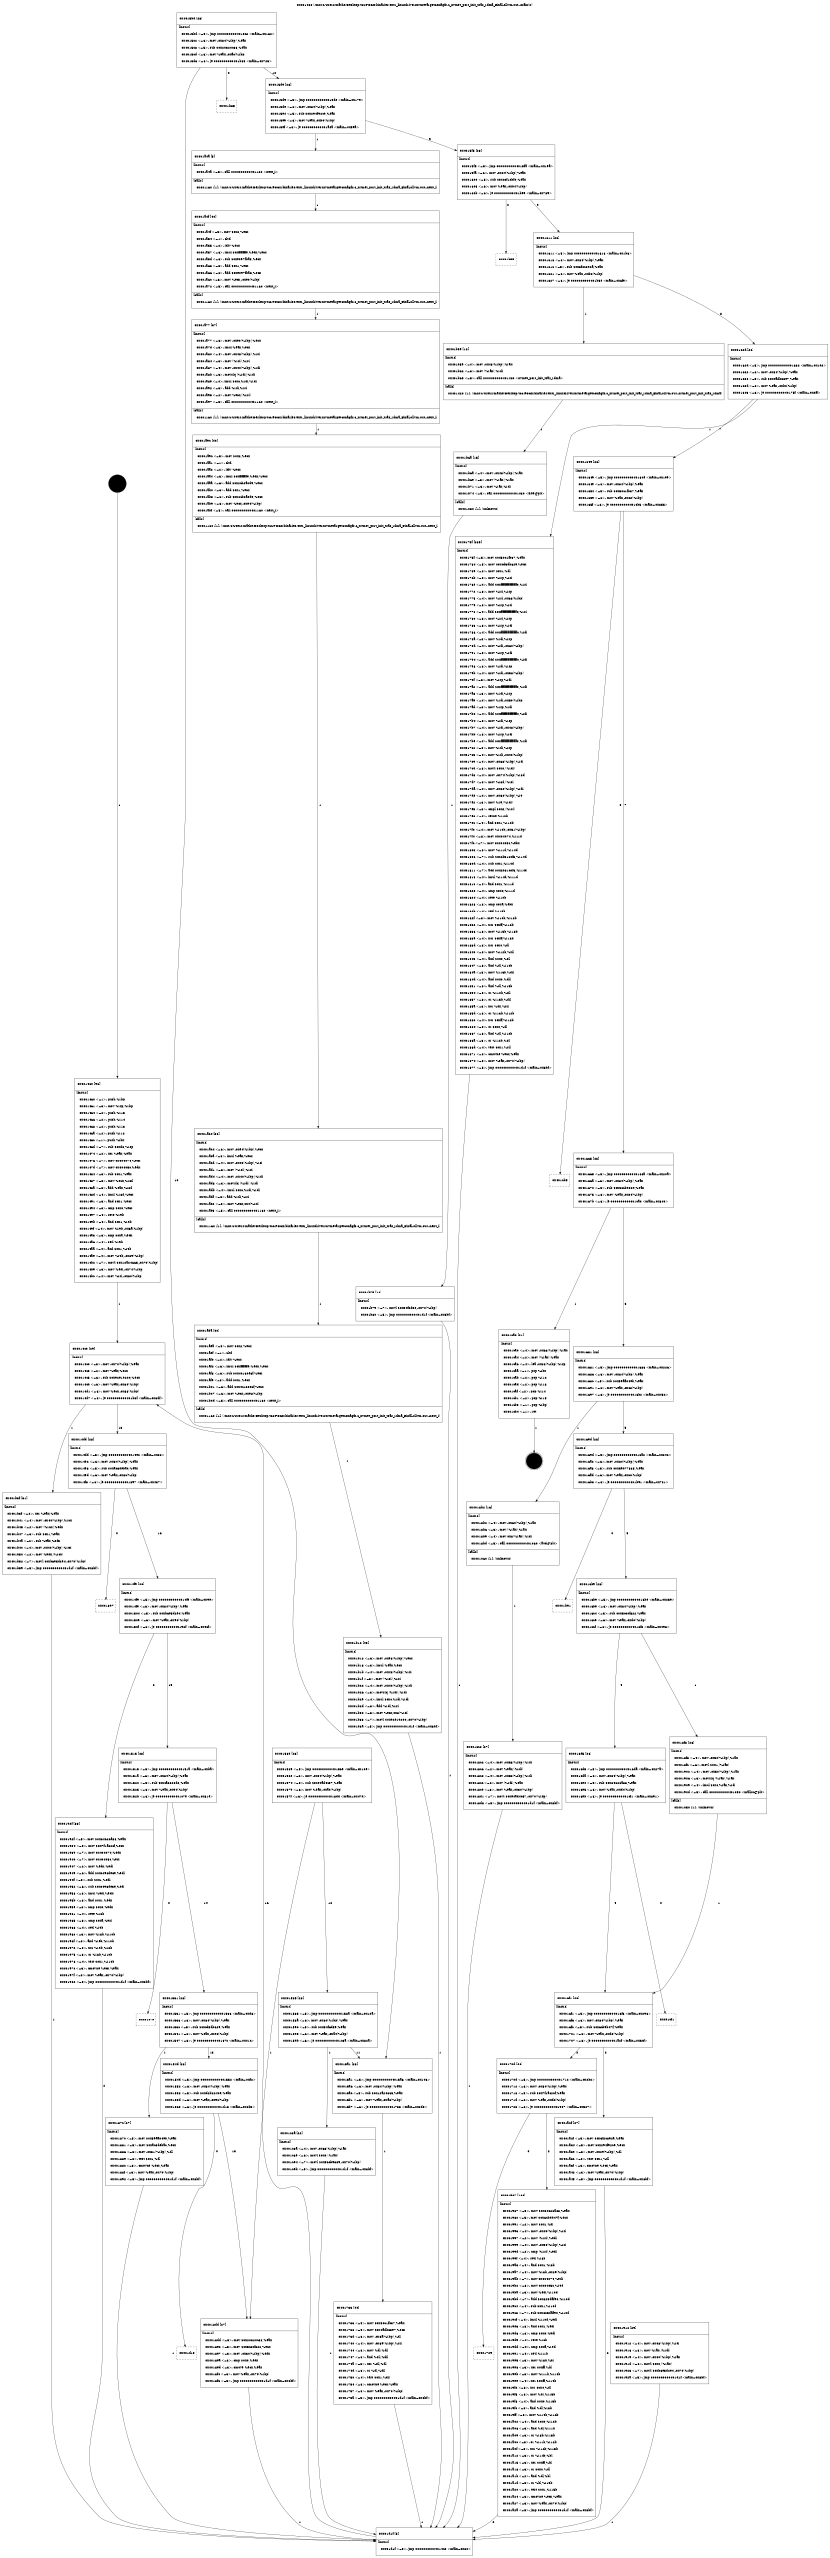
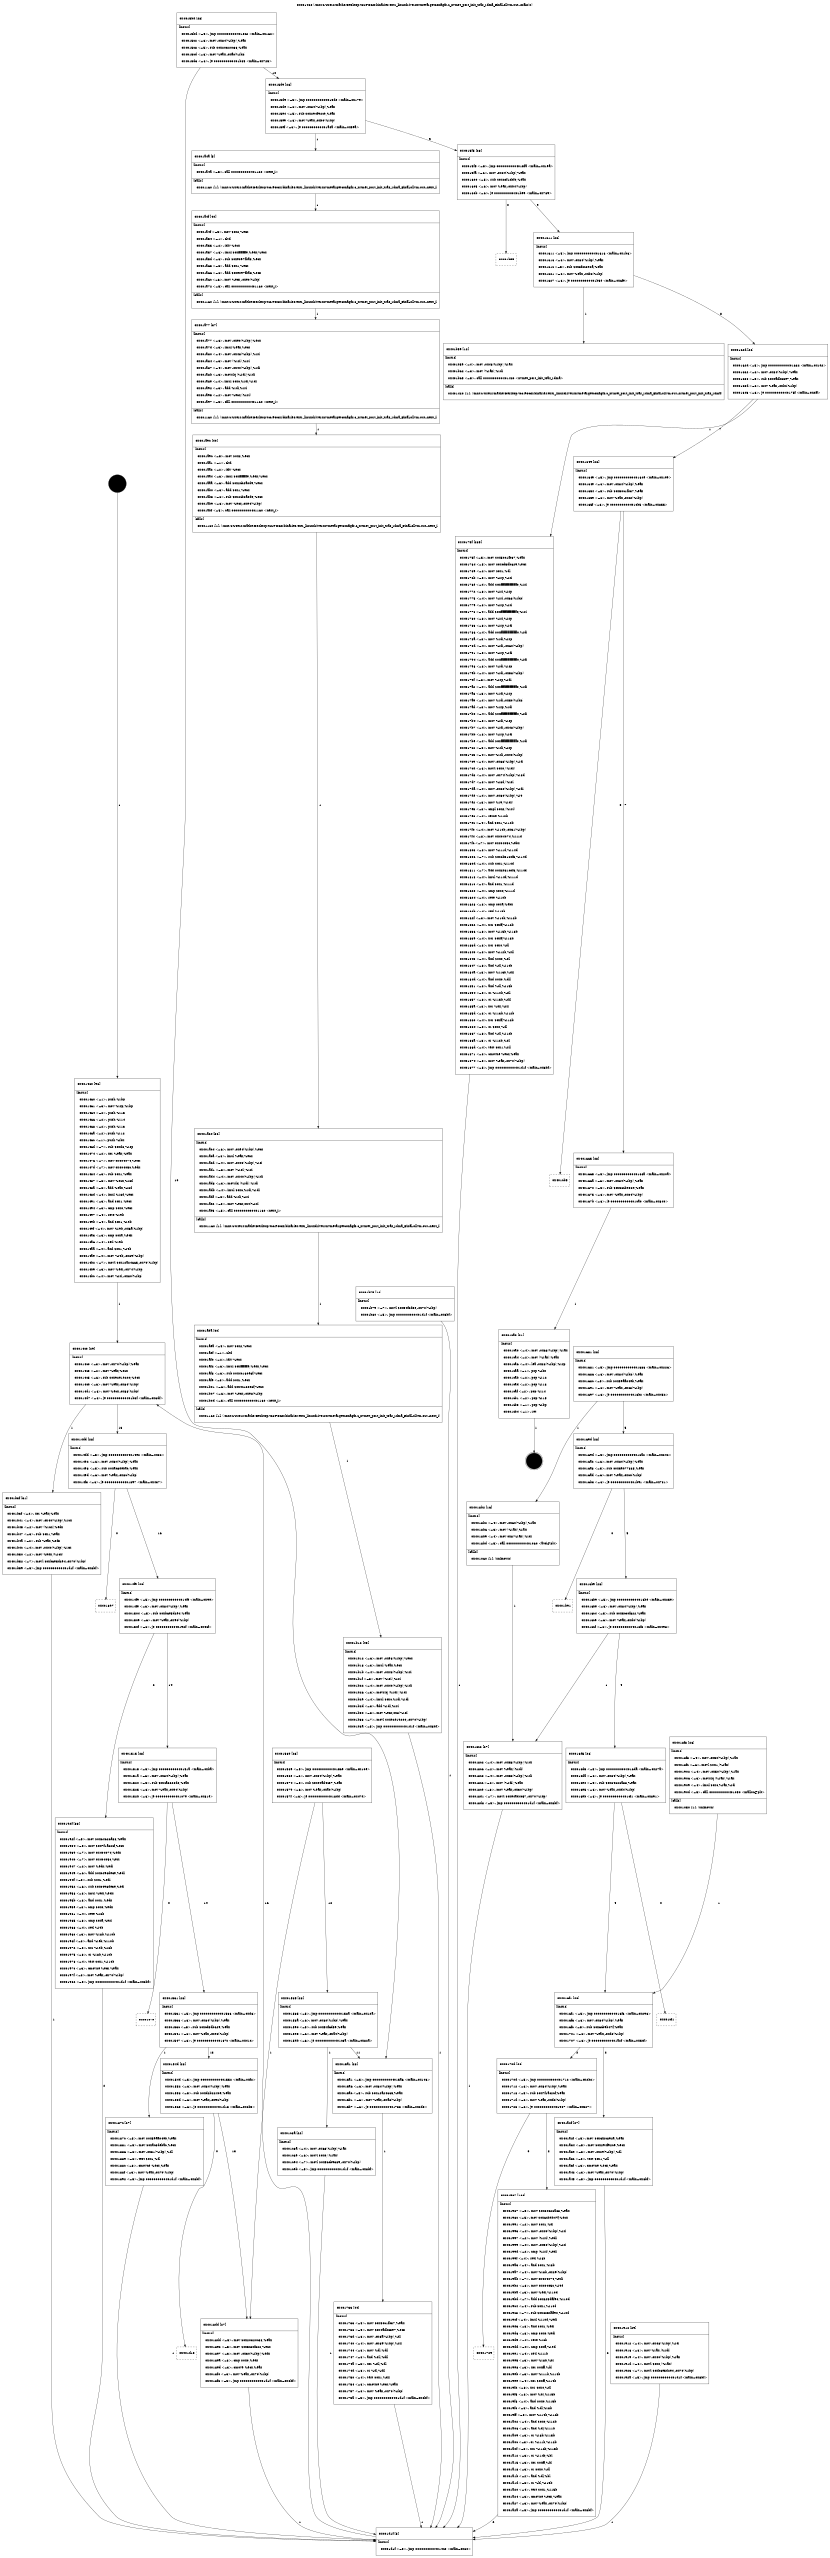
(227, 106) -> none
(500, 484) -> none
(623, 1276) -> none
(669, 1684) -> (573, 1686)
(170, 1685) -> (170, 1685)
